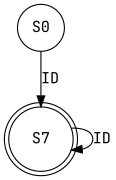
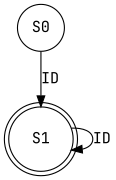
(41, 139) -> (41, 139)
